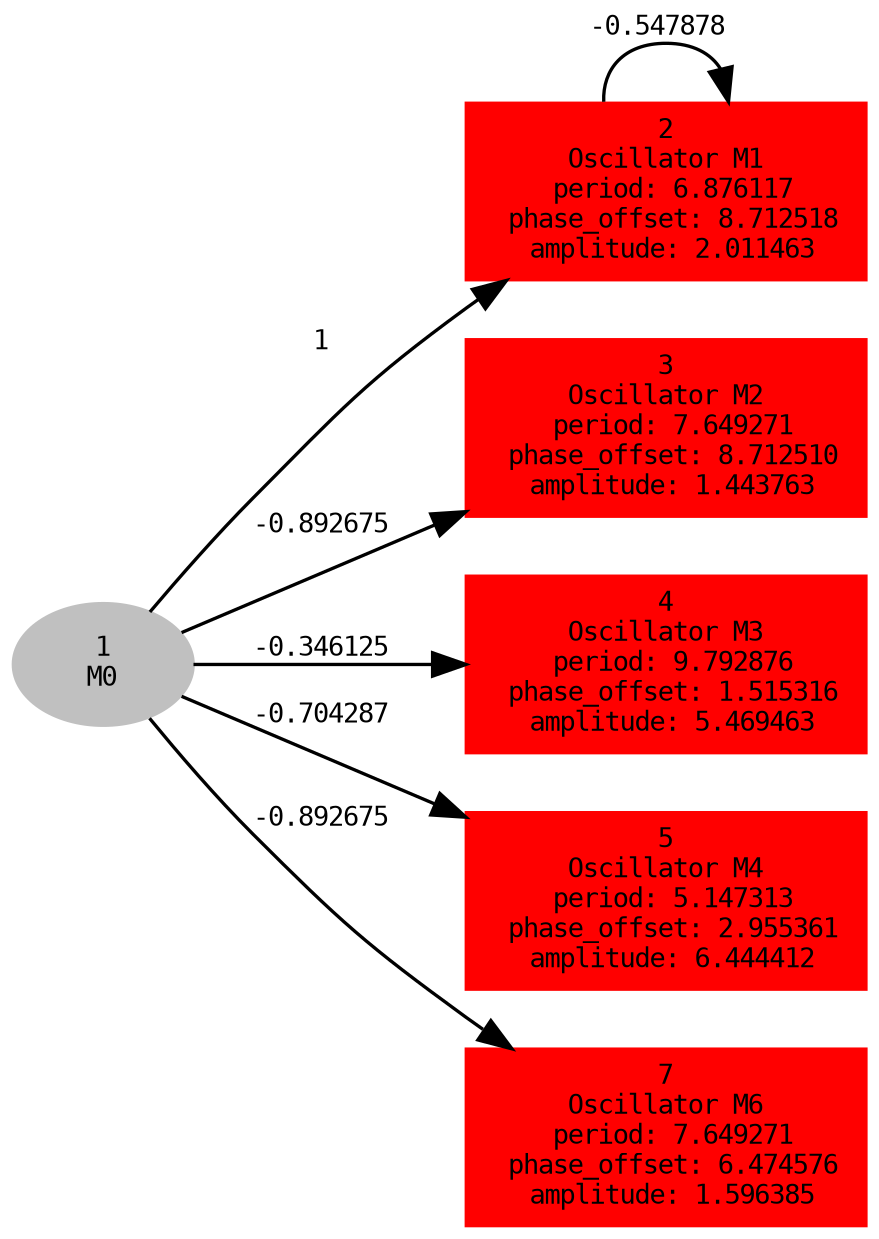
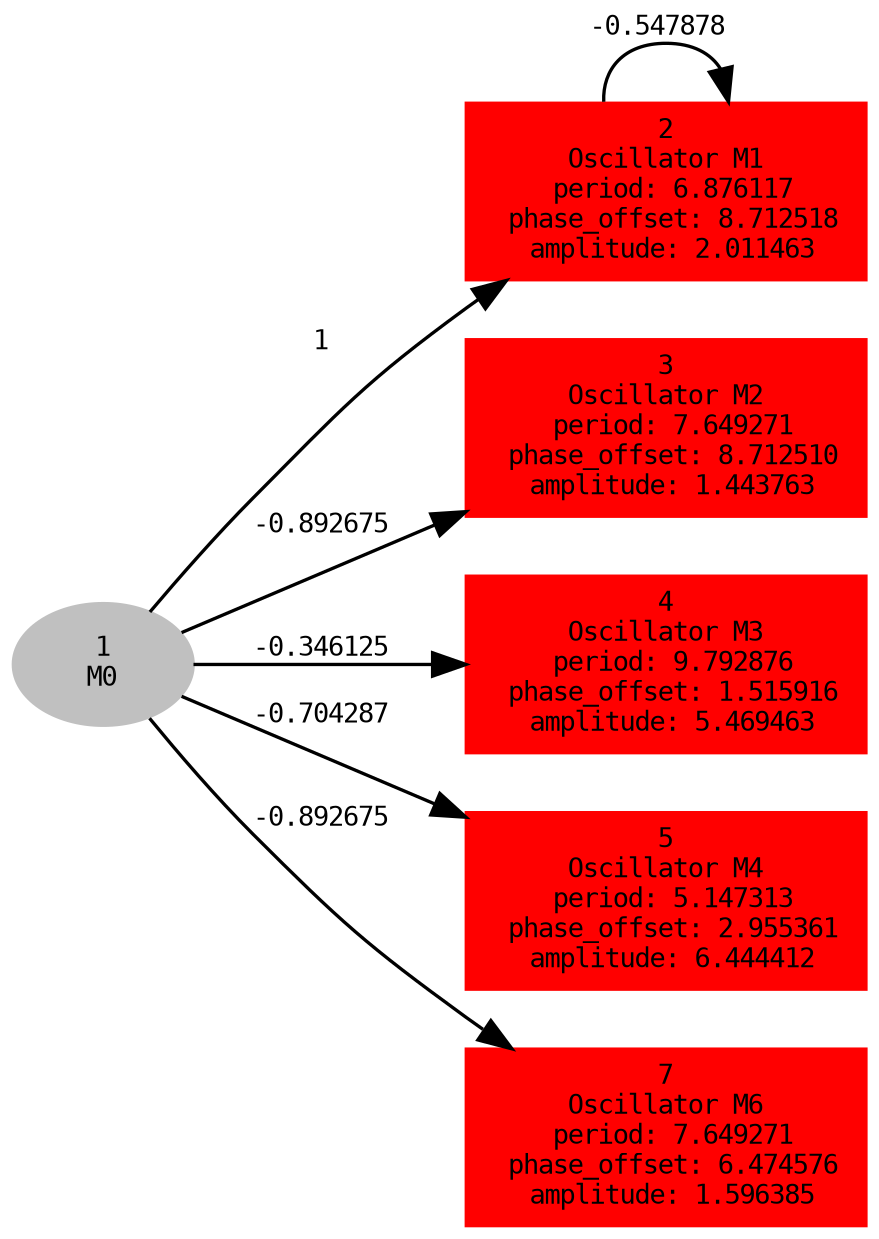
(666, 693) -> (666, 693)
